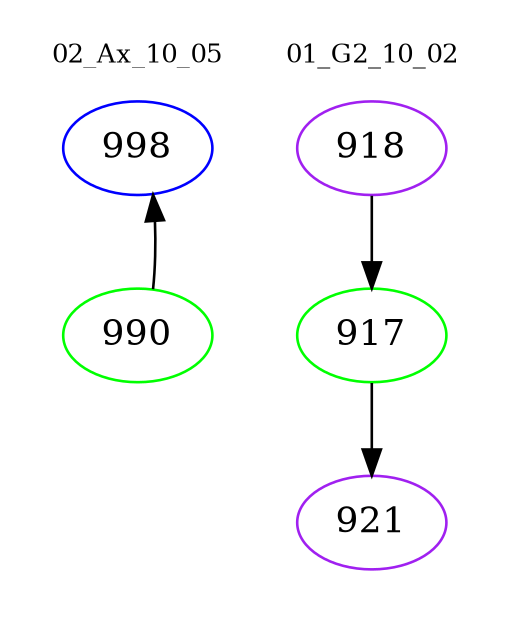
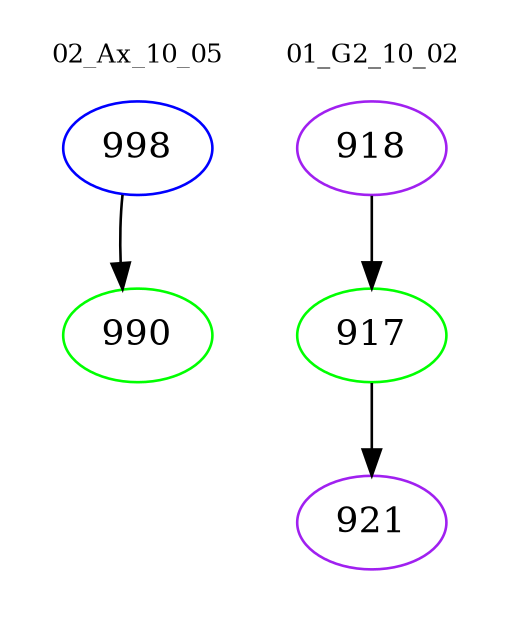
(155, 255) -> (120, 229)
